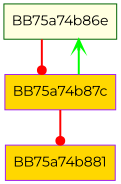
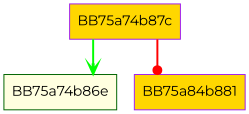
(42, 53) -> none
(60, 163) -> (190, 92)
